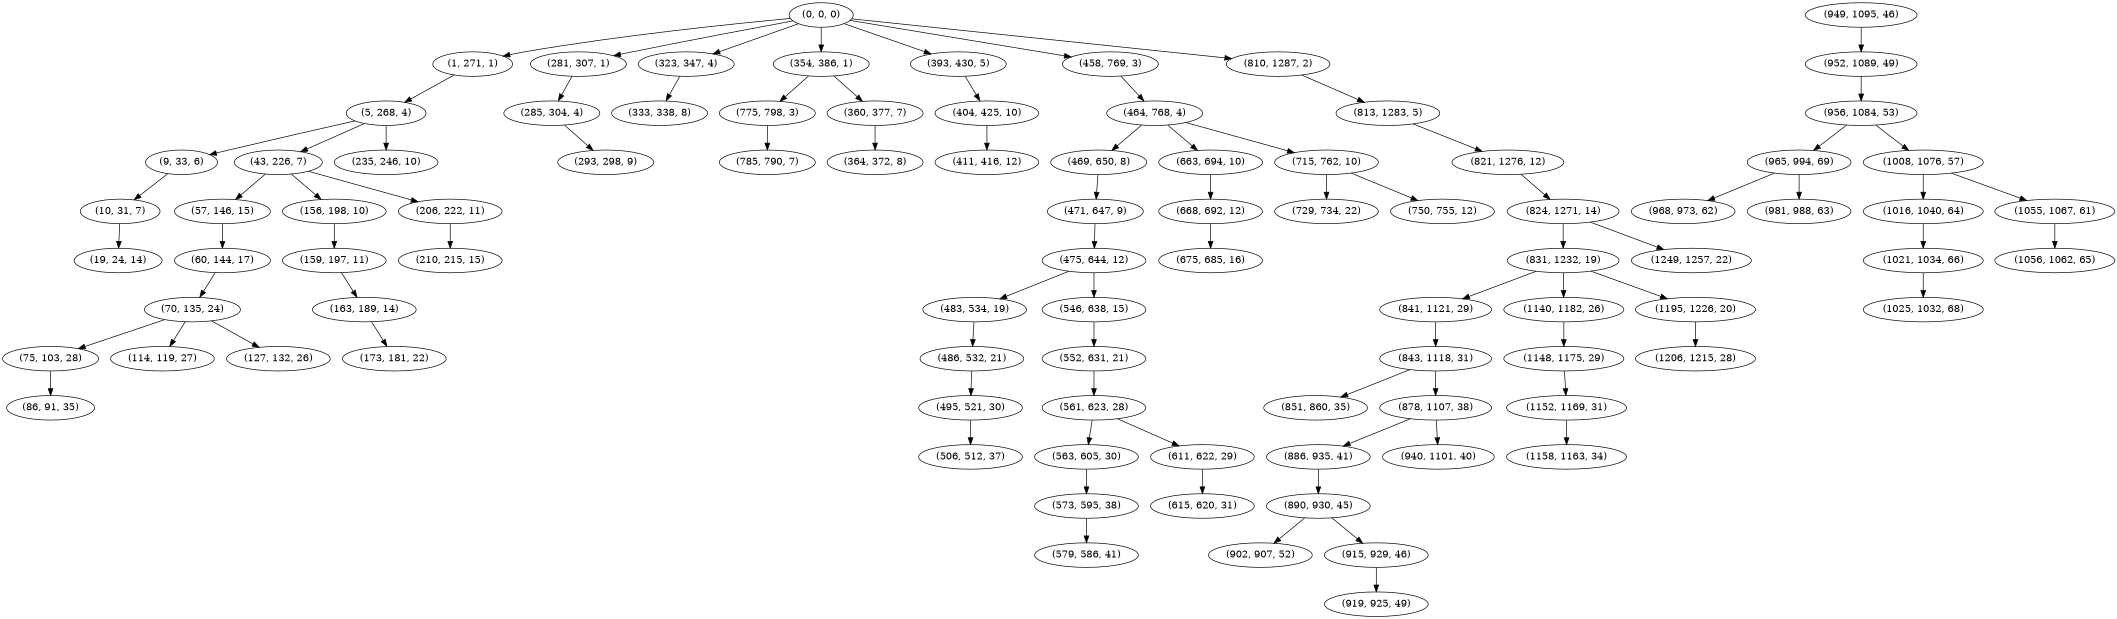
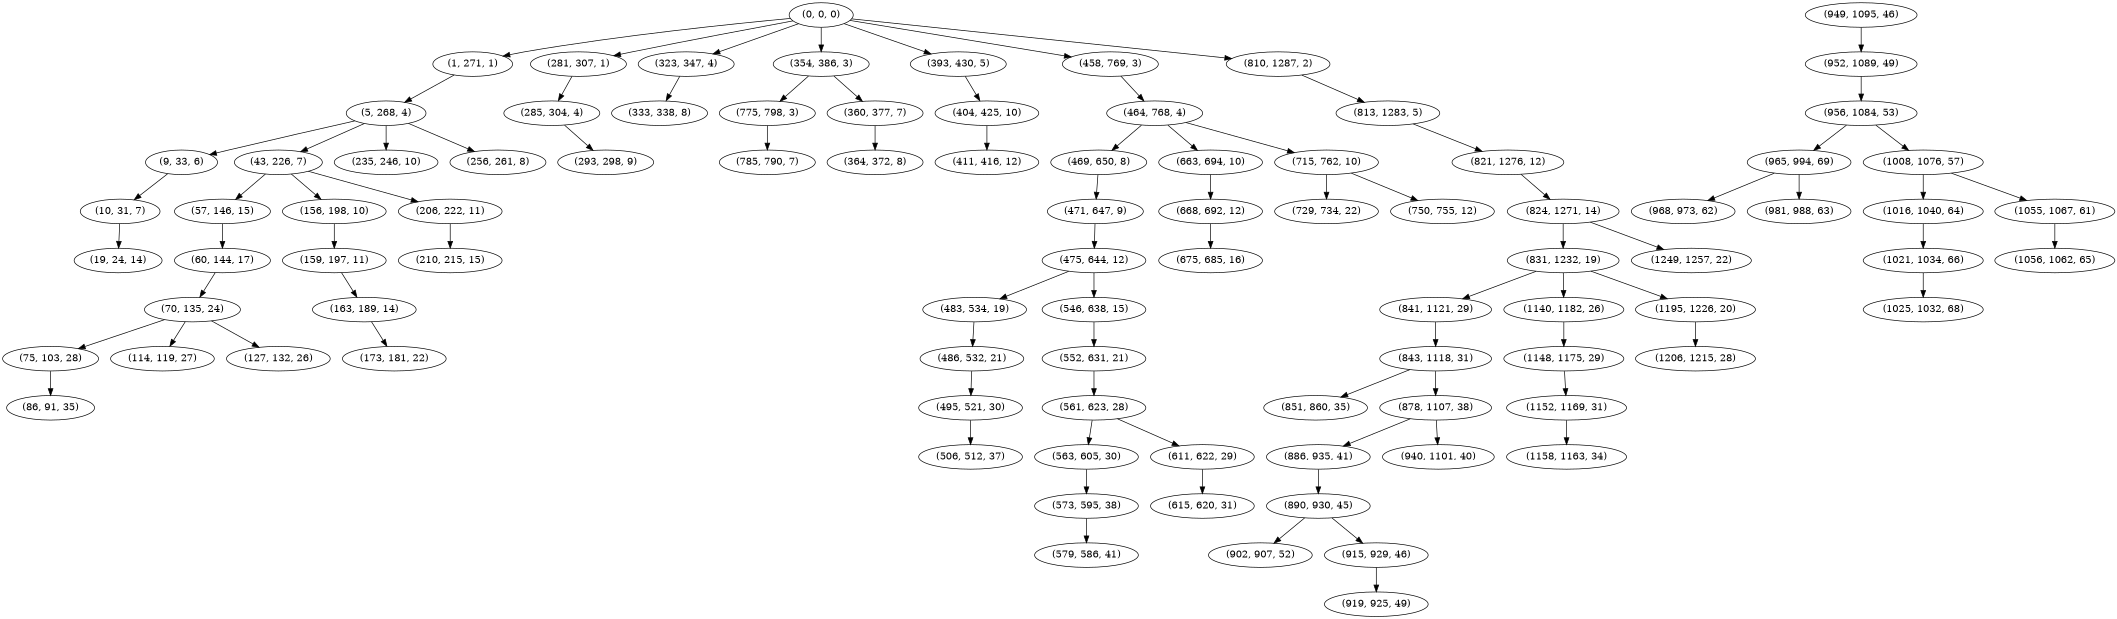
(821, 64) -> (821, 64)
none -> (498, 162)
